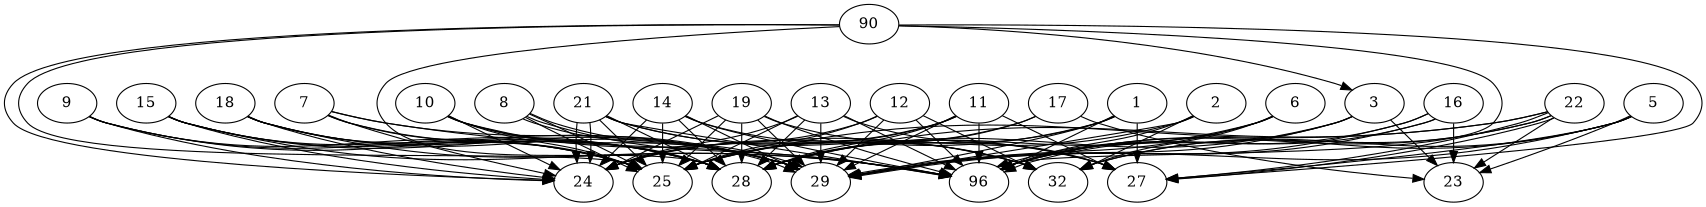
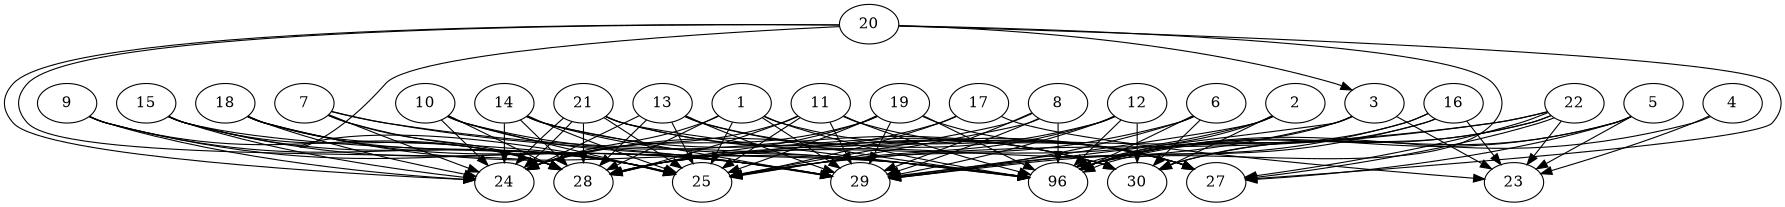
(869, 24) -> (869, 24)
none -> (1733, 103)
none -> (724, 138)
(1247, 157) -> none
(1058, 182) -> (1137, 182)
